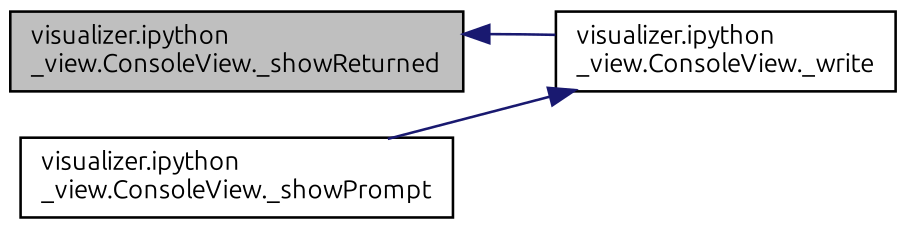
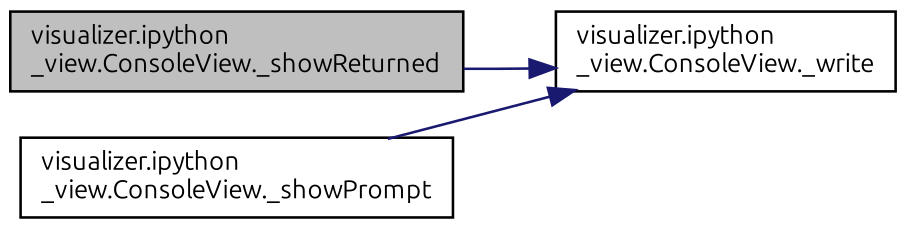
(523, 34) -> (496, 69)
